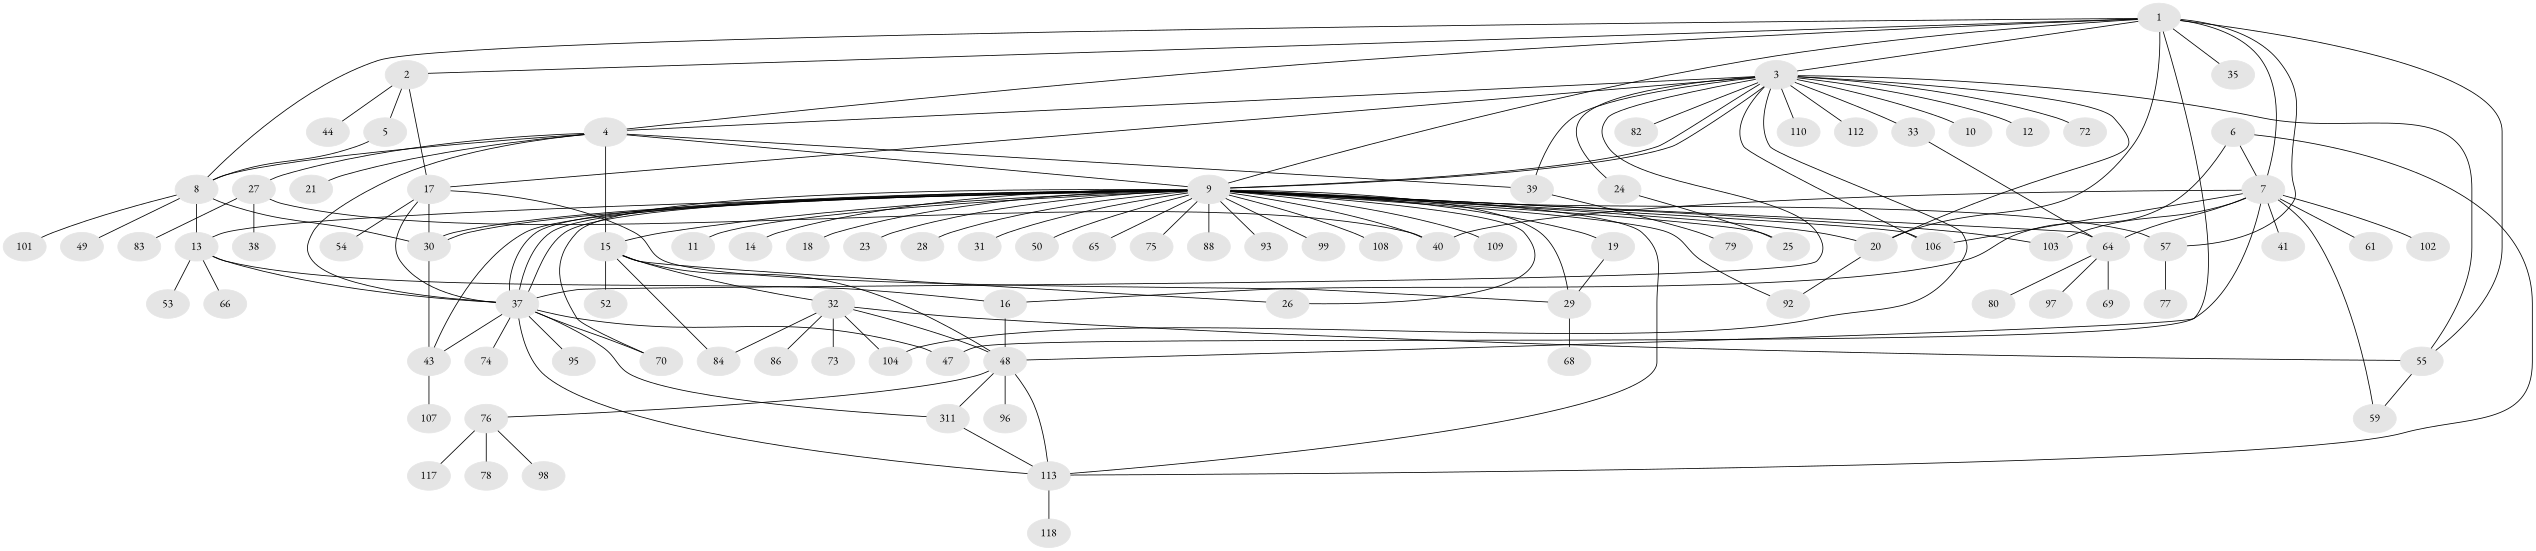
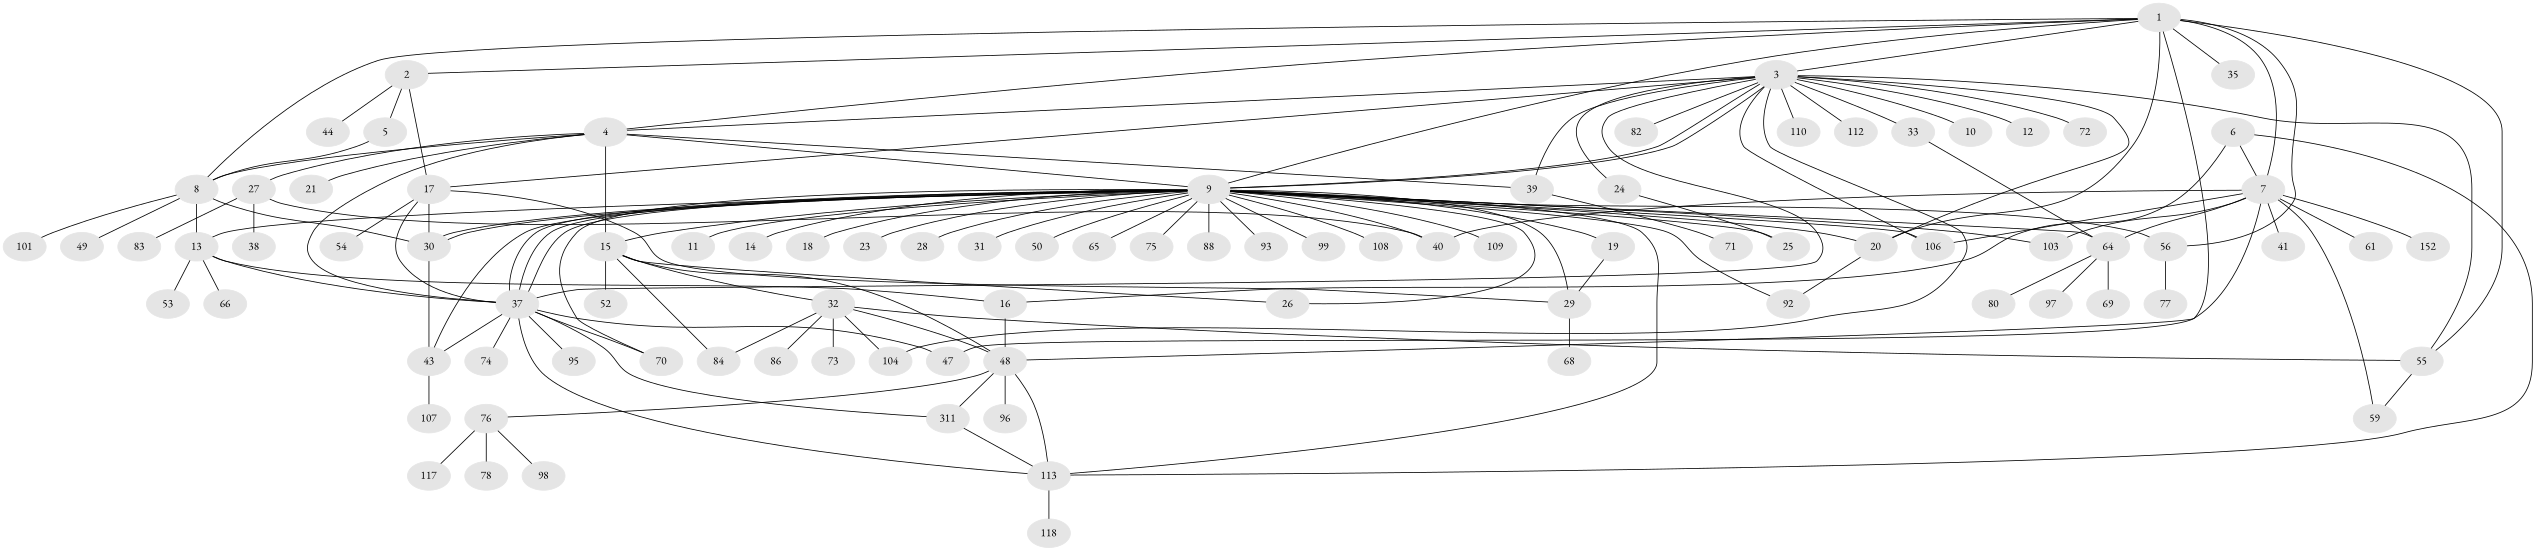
(1731, 247) -> (1731, 247)
(2165, 247) -> (2165, 247)
(2428, 247) -> (2428, 247)
